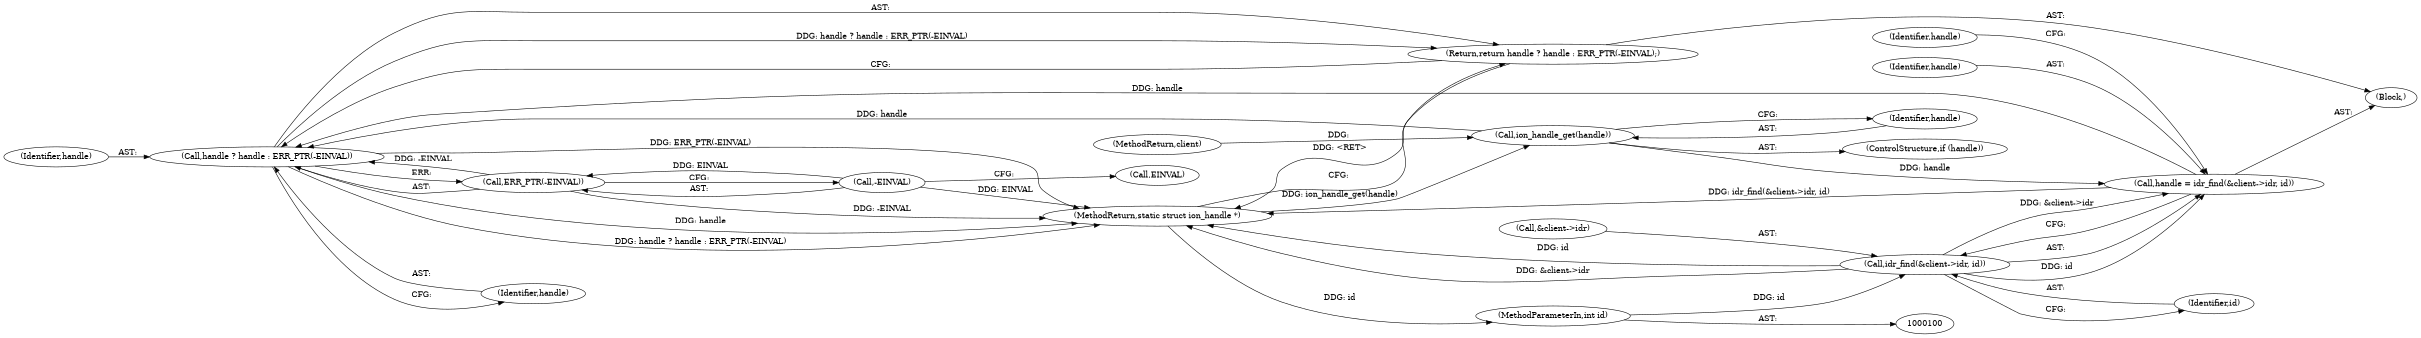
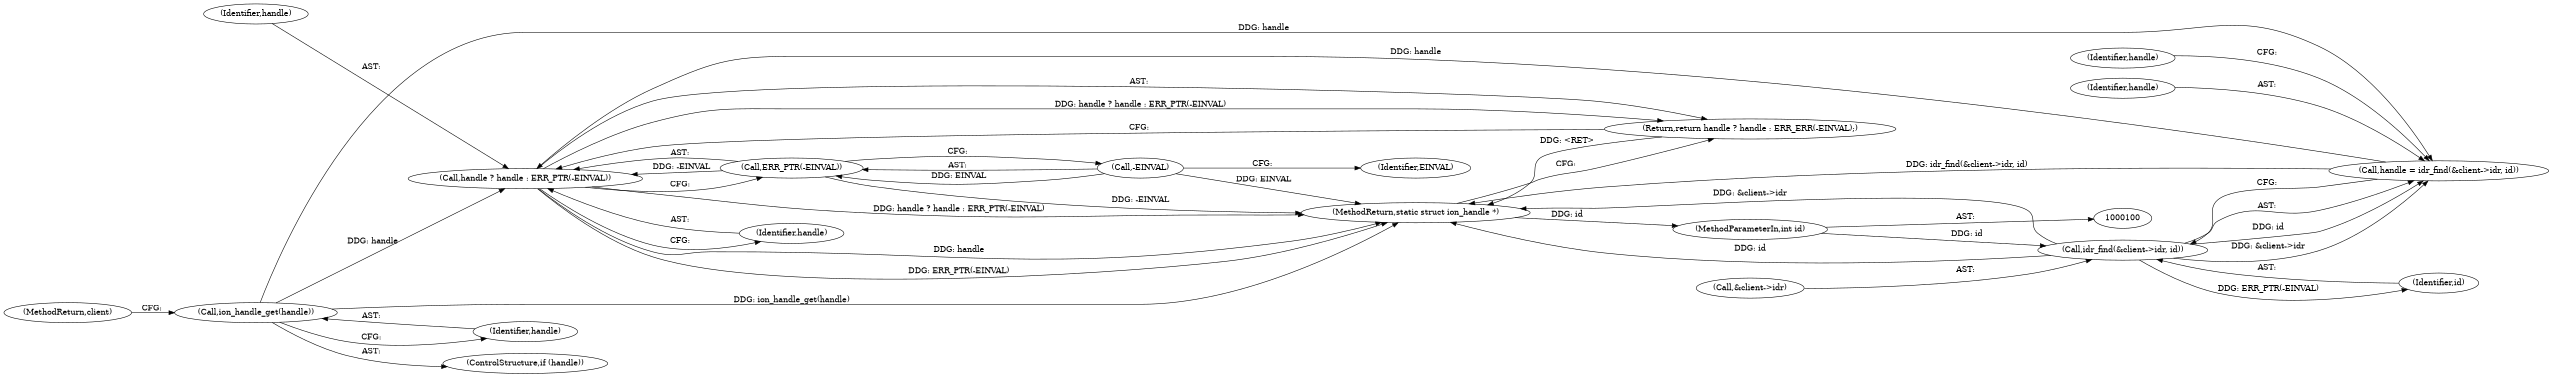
(1553, 54) -> (1750, 129)
(2391, 98) -> none
(1340, 135) -> (153, 308)
(423, 173) -> (681, 185)
(1157, 175) -> (1416, 168)
(1397, 199) -> (870, 304)
(2057, 310) -> (2268, 289)
